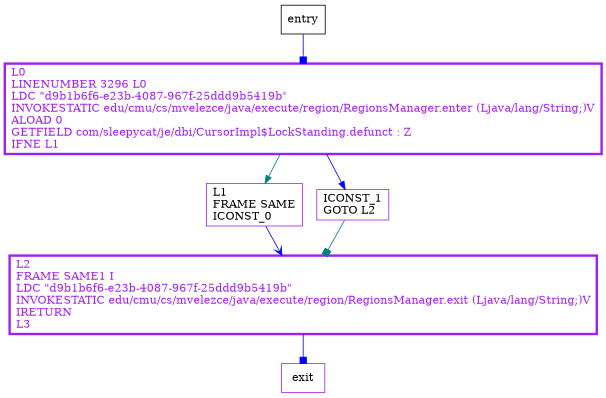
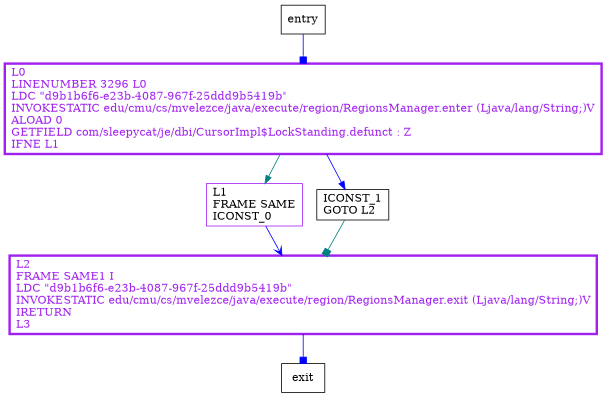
(353, 205) -> (353, 205)
(303, 378) -> (303, 378)
